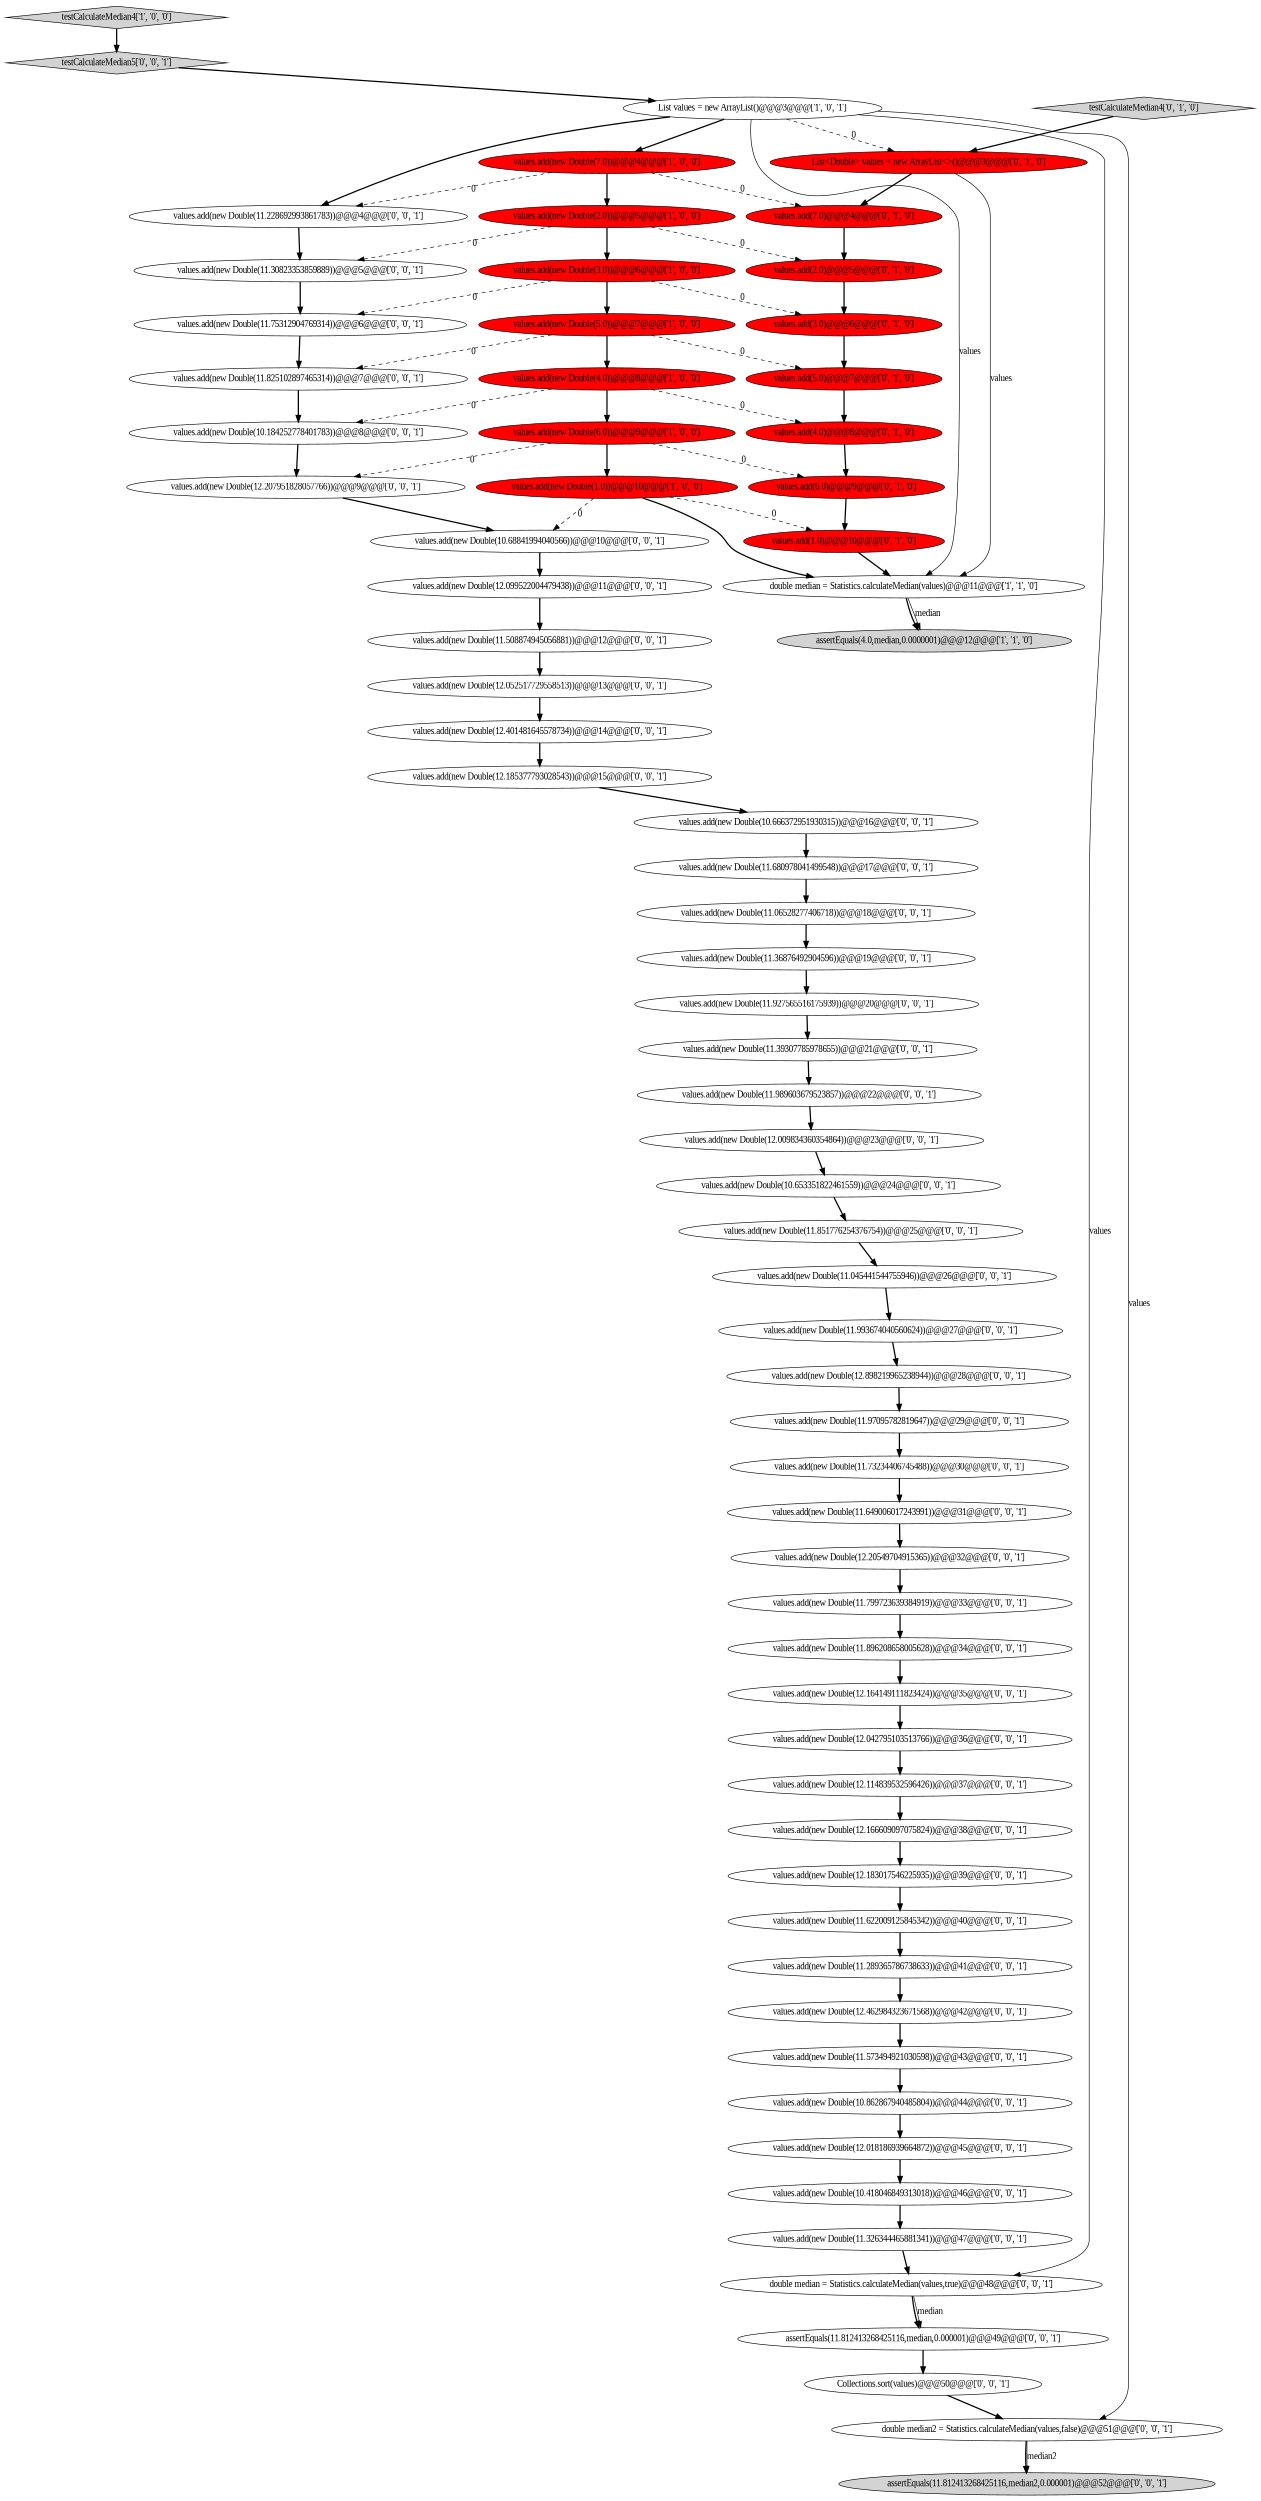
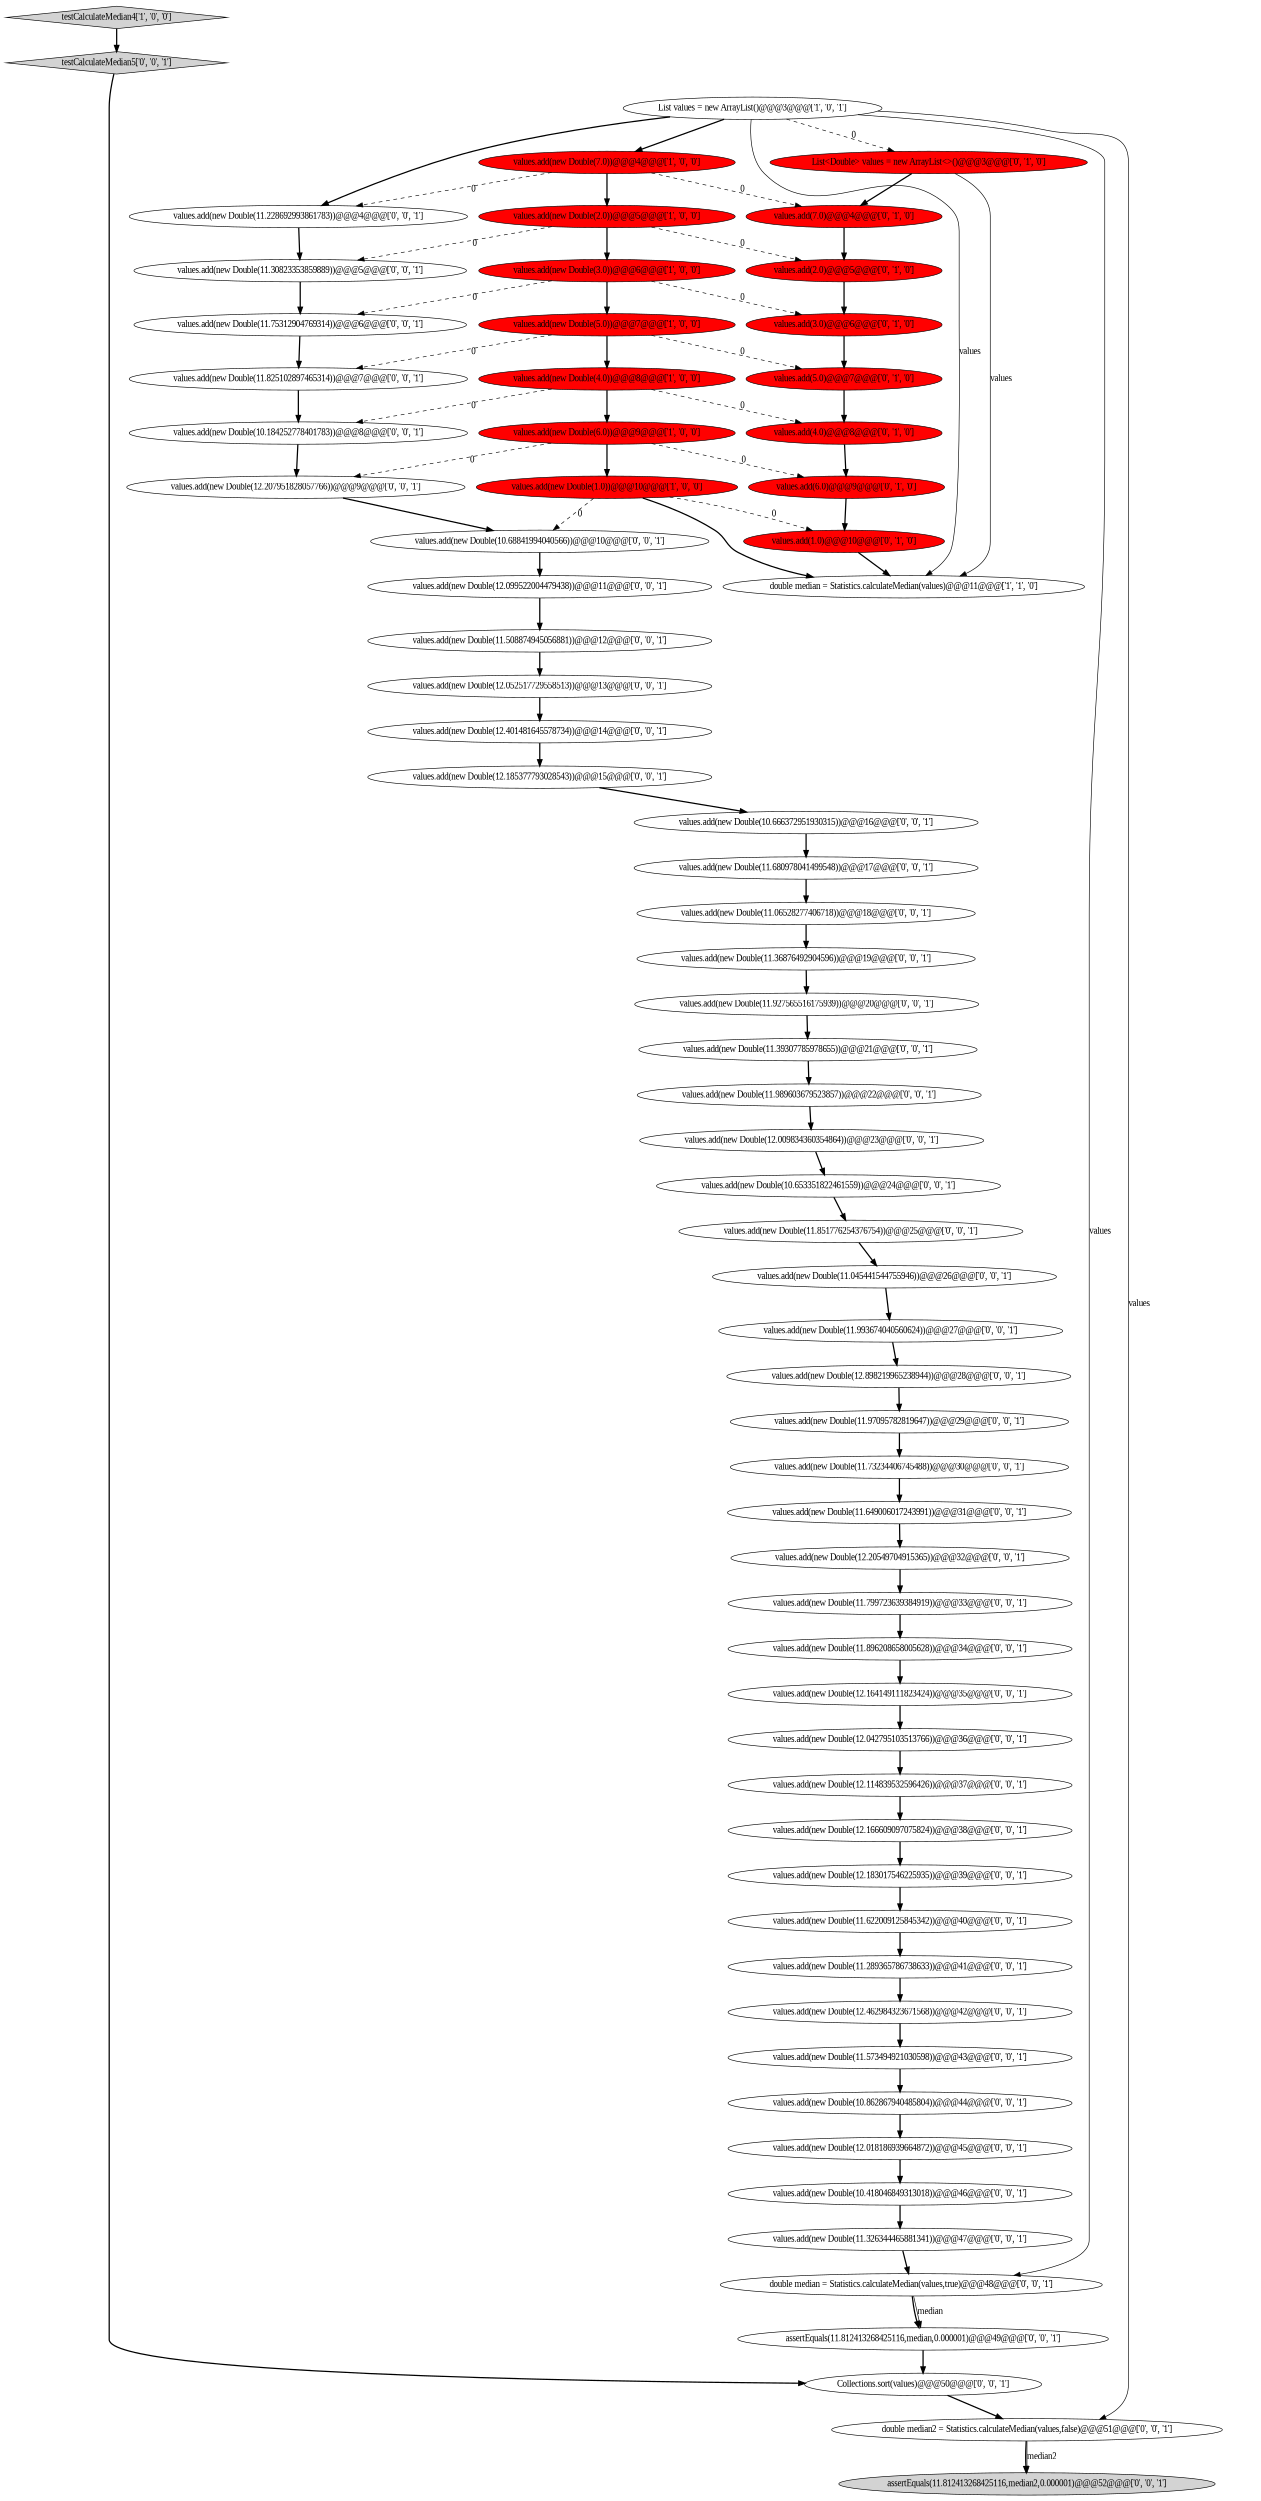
(414, 84) -> (109, 1553)
(1144, 108) -> none
(924, 641) -> none
